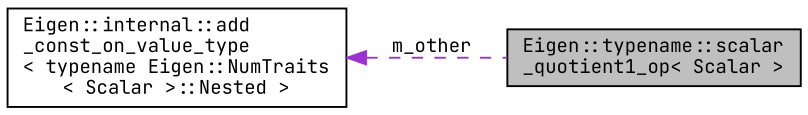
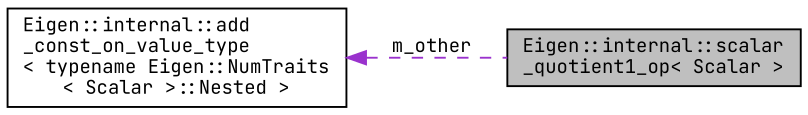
(654, 58) -> (654, 58)
